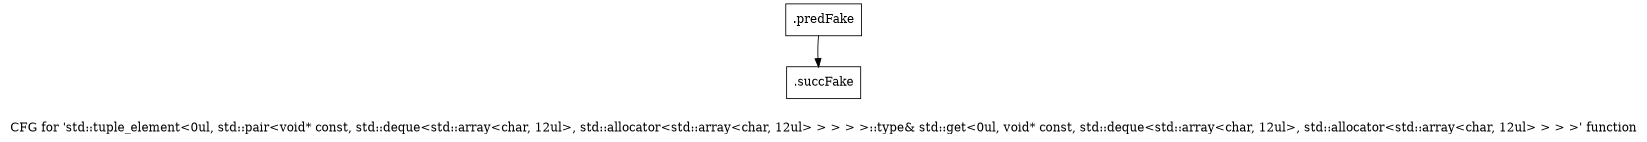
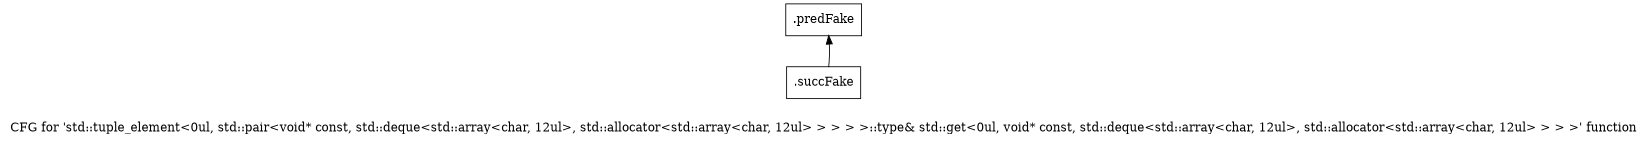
(818, 47) -> (829, 56)
